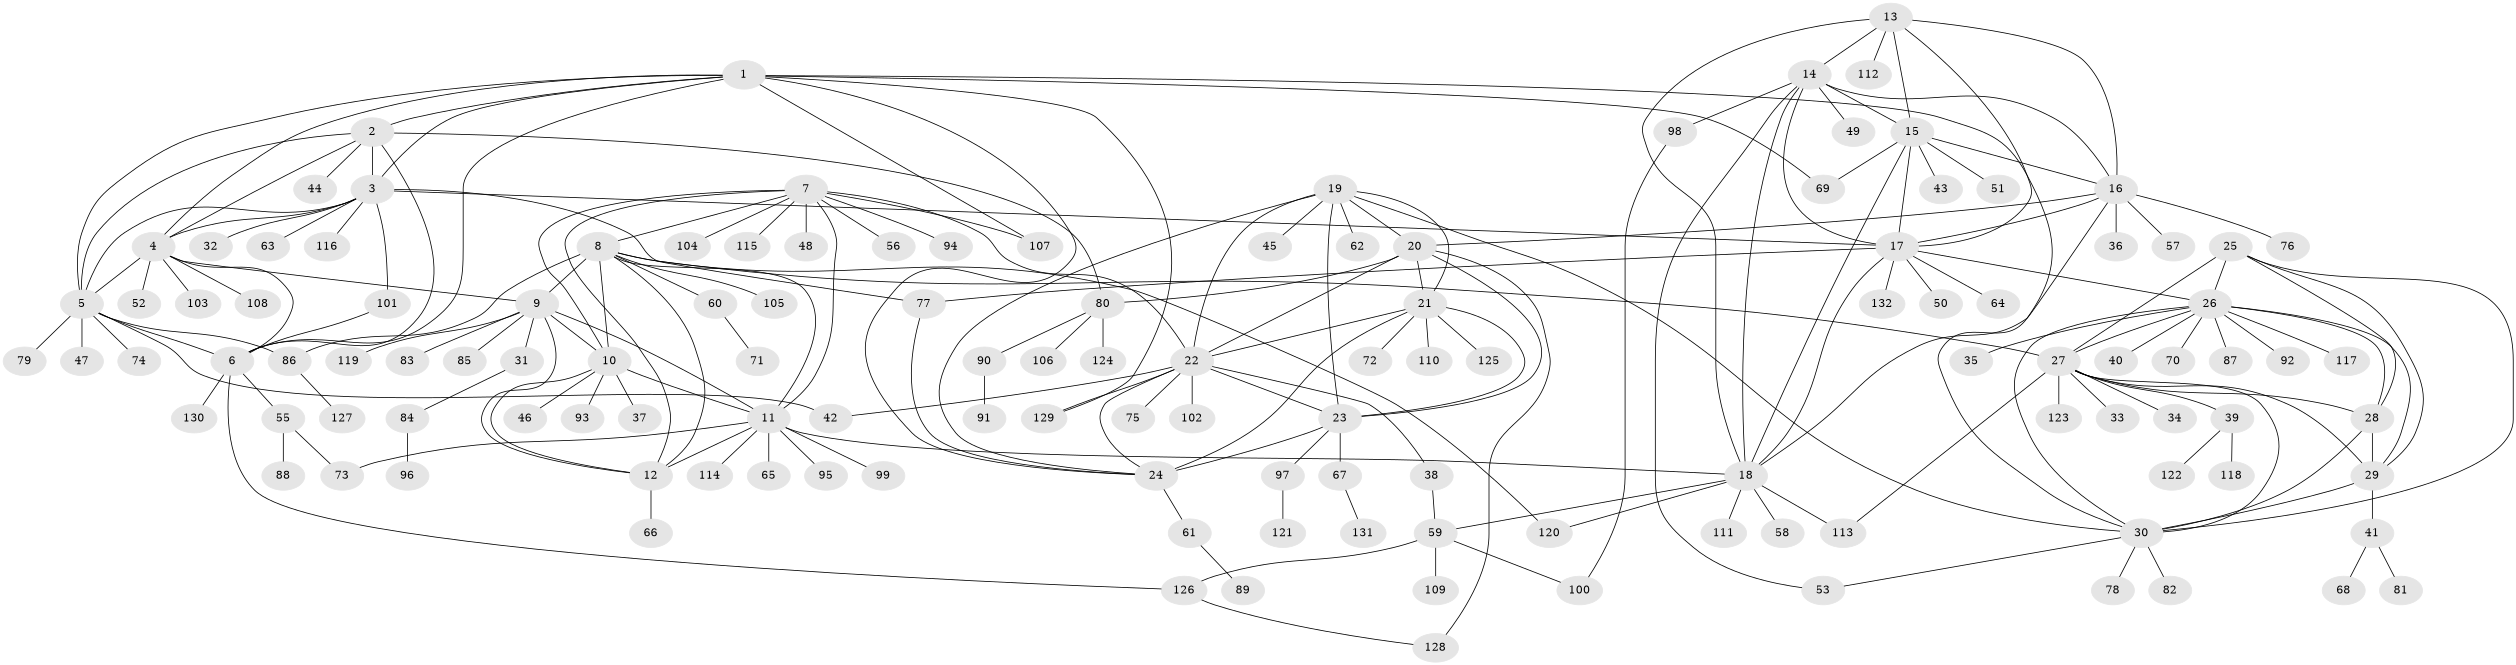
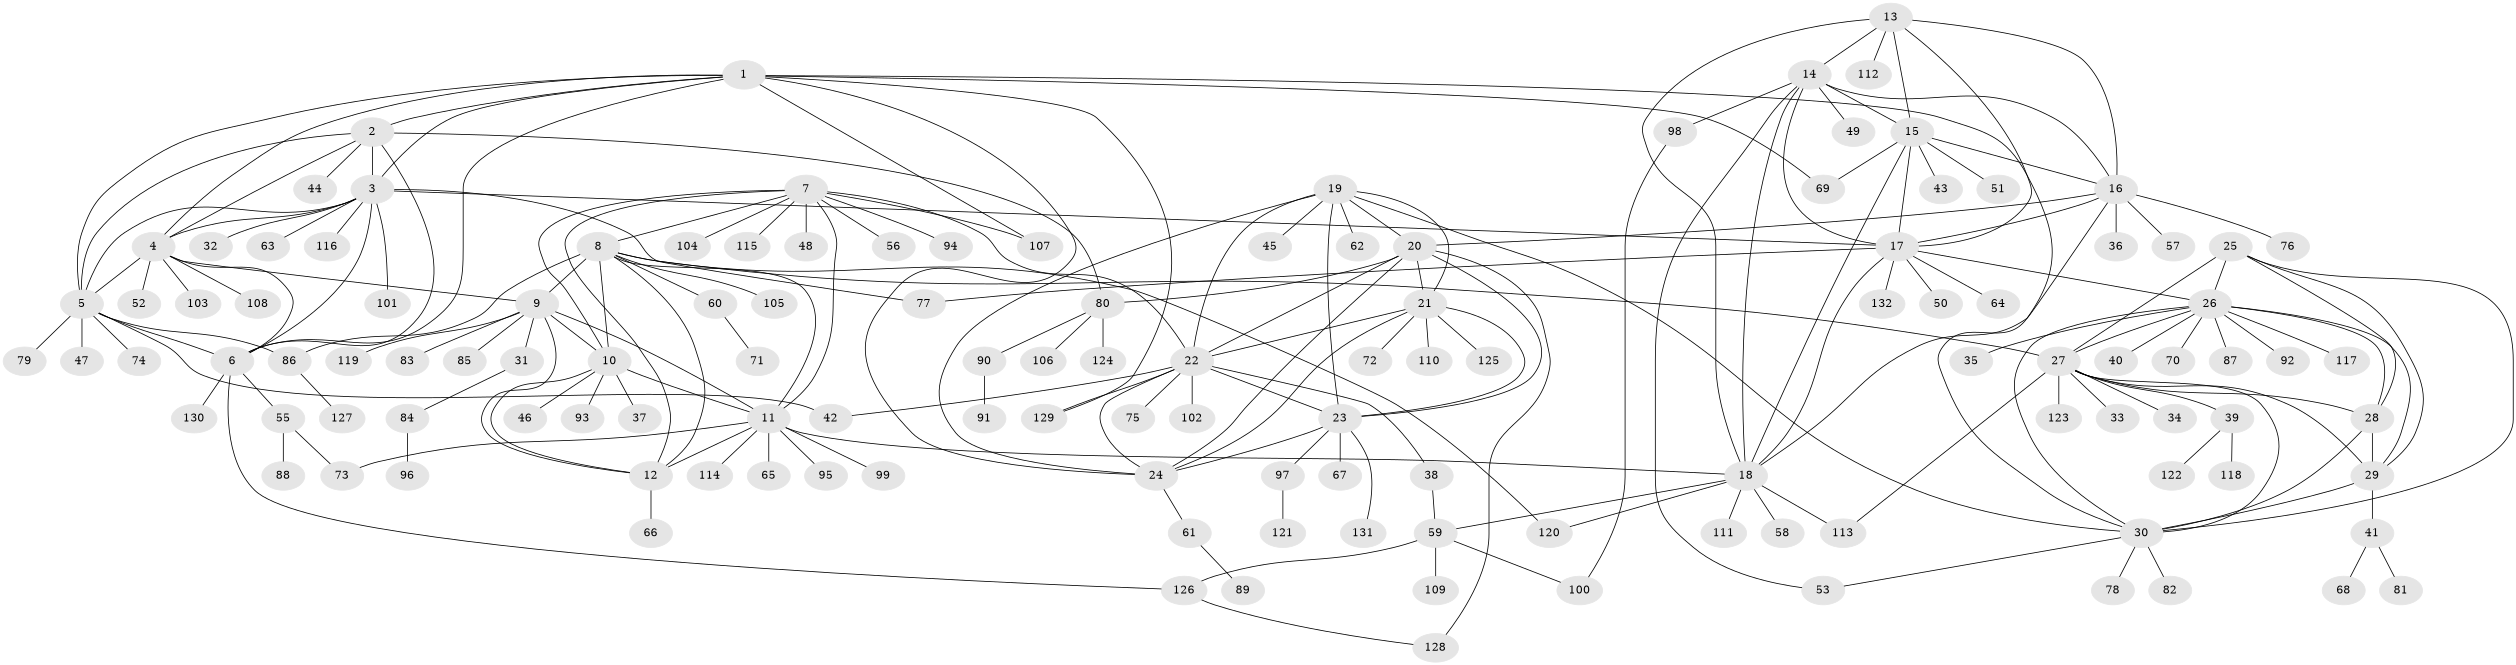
(309, 332) -> (332, 295)
(947, 445) -> (1288, 364)
(1352, 504) -> (1371, 473)
